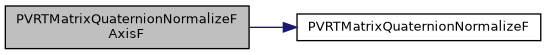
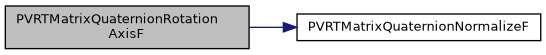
(127, 27) -> (127, 27)
